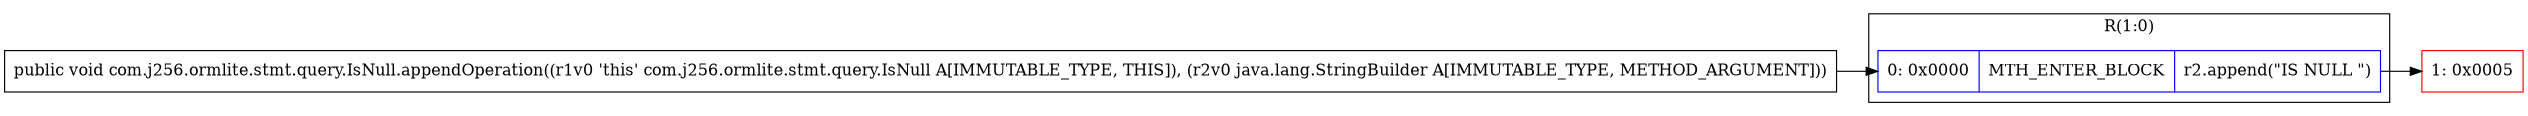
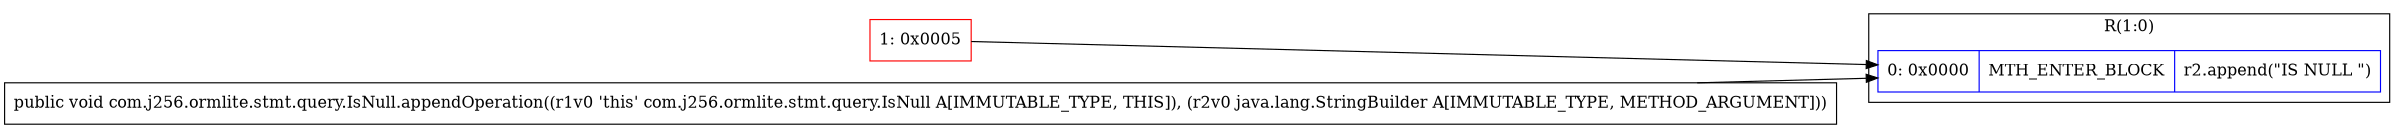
(2397, 71) -> (1419, 53)
